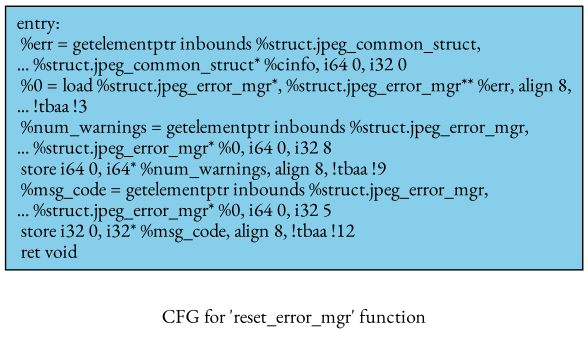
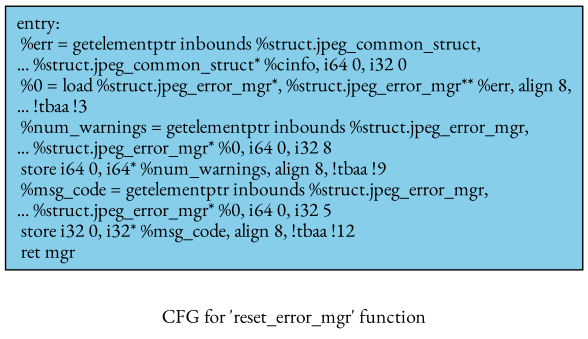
(47, 252) -> (46, 252)
